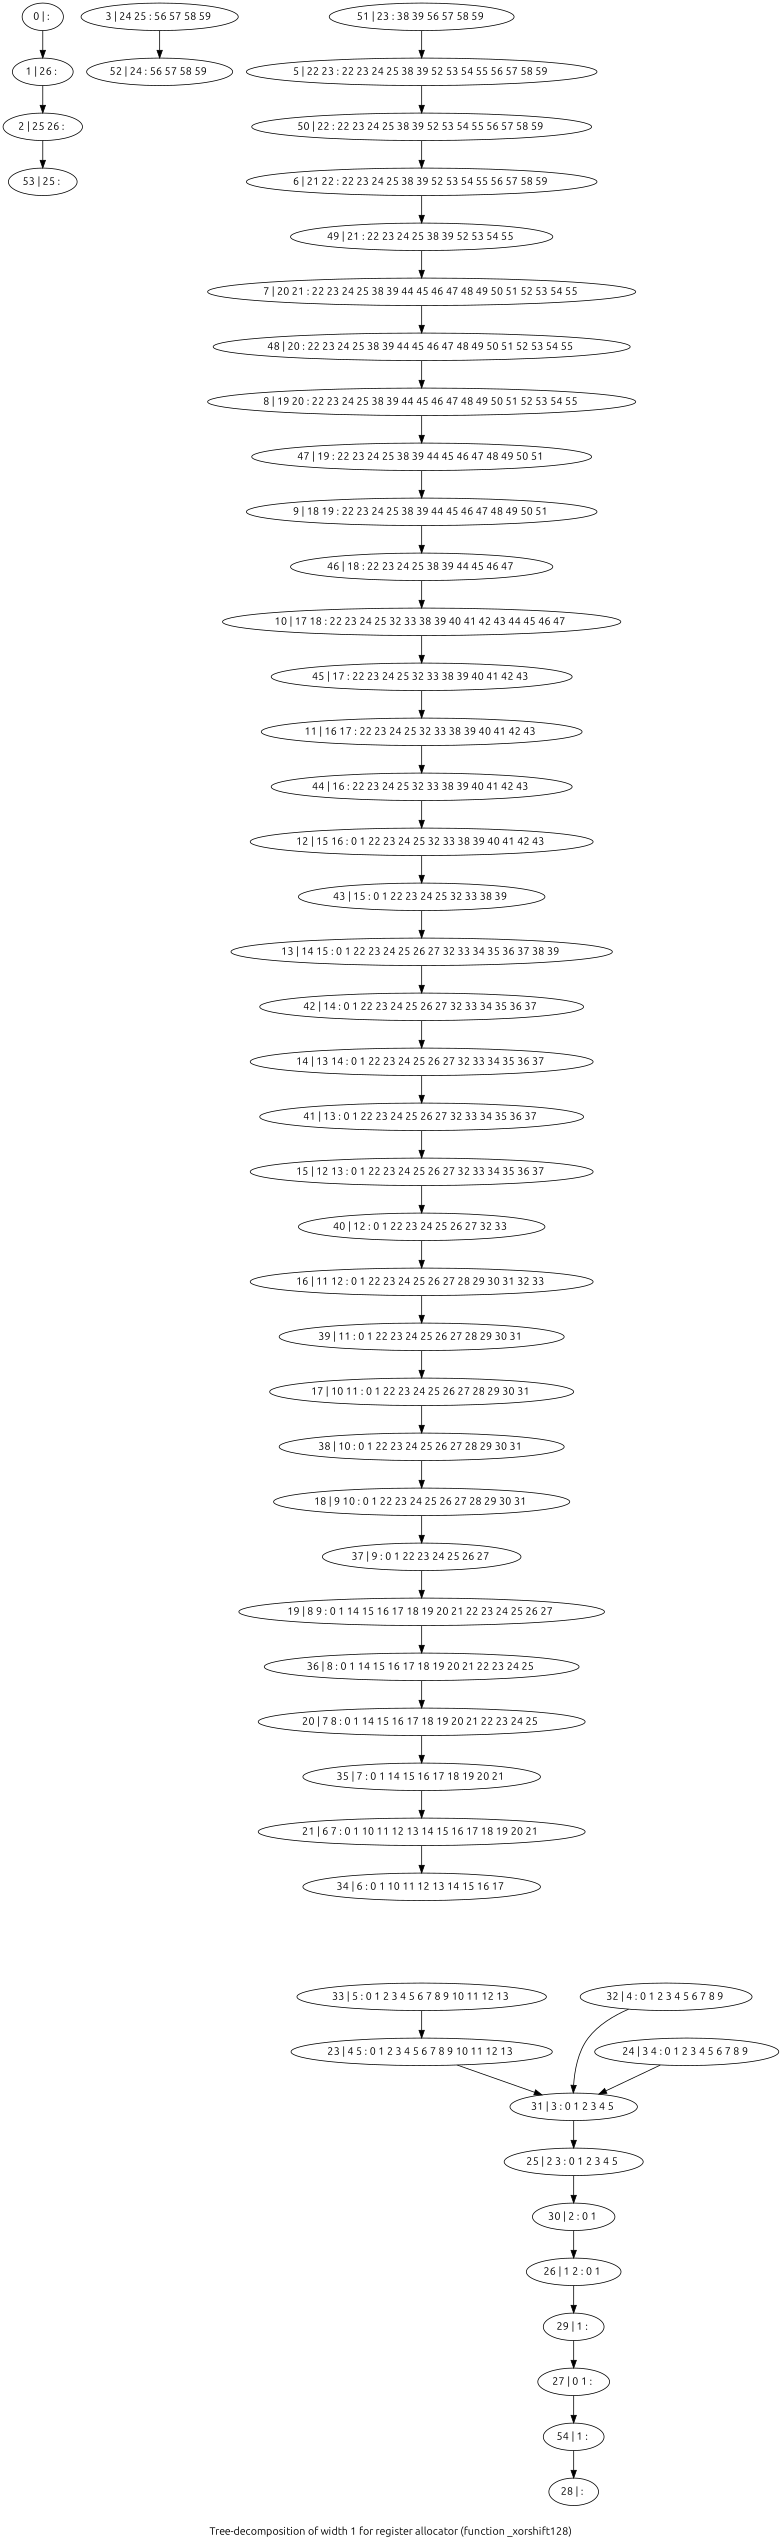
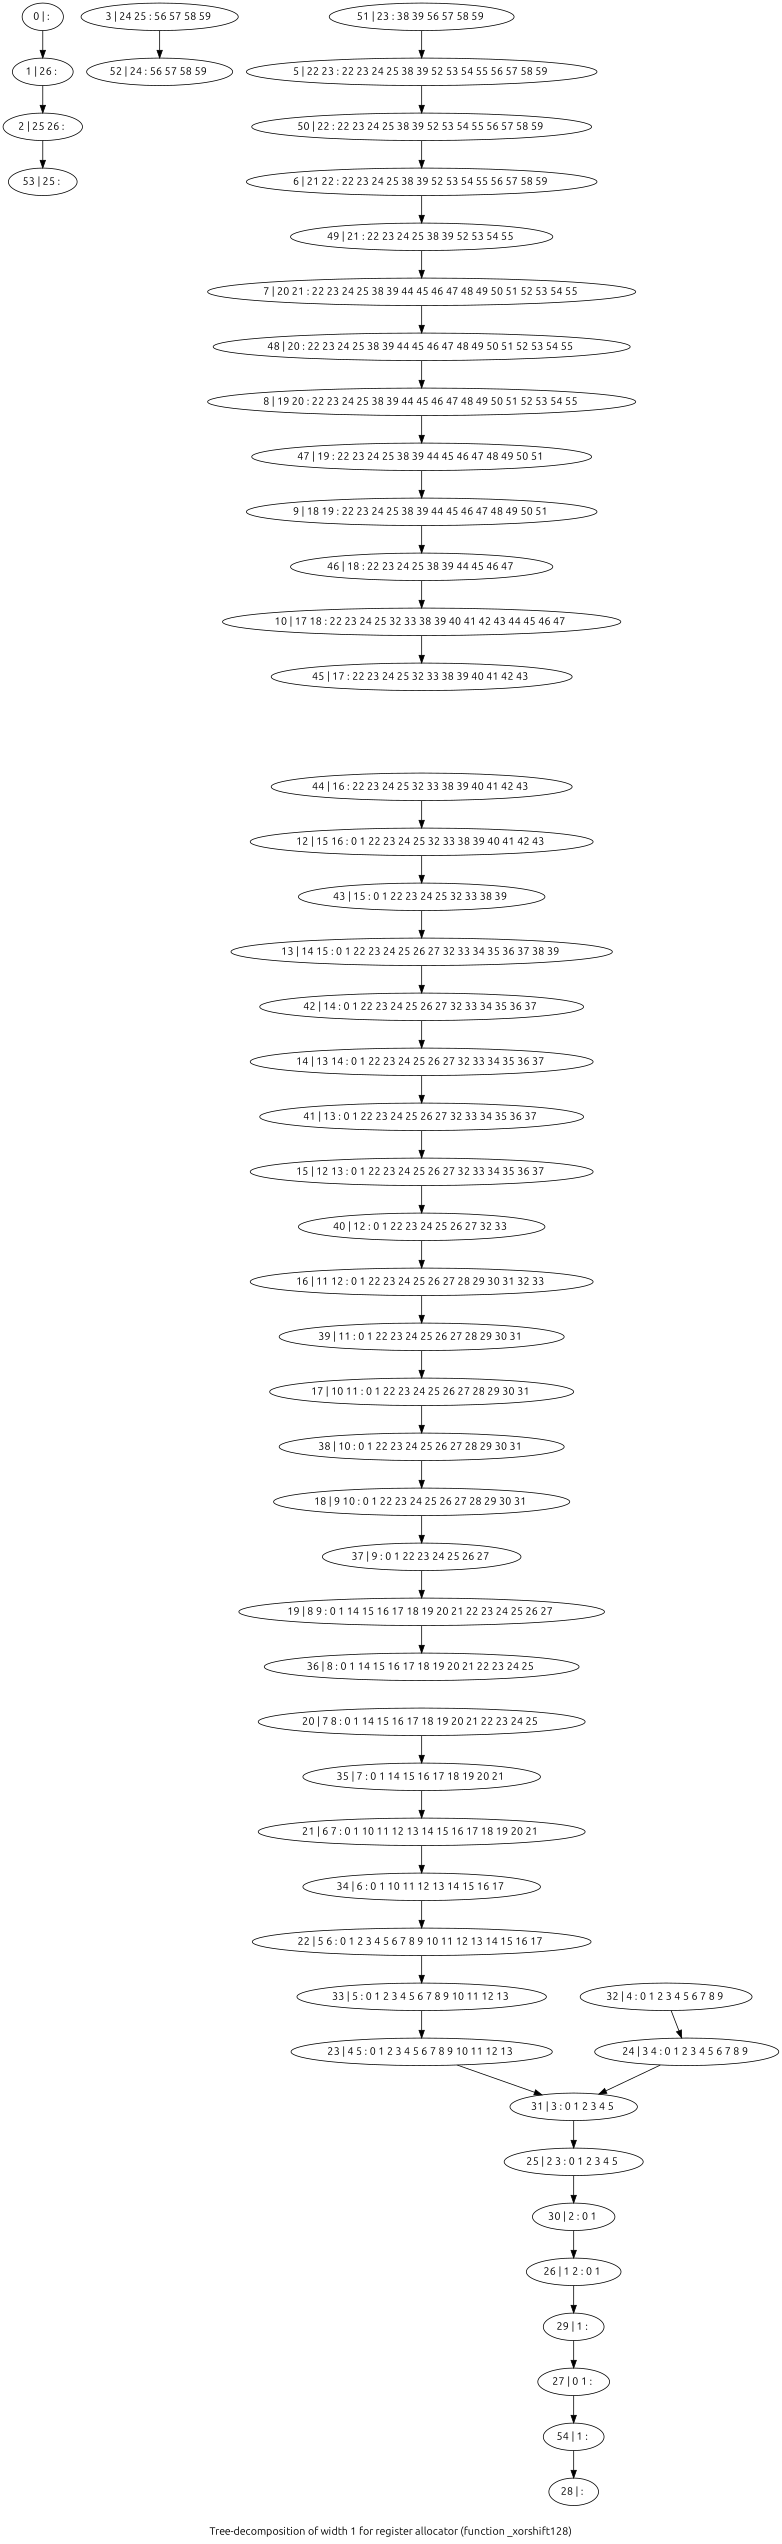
(422, 732) -> none
(422, 1691) -> none
none -> (422, 1942)
(588, 2038) -> (675, 2021)
